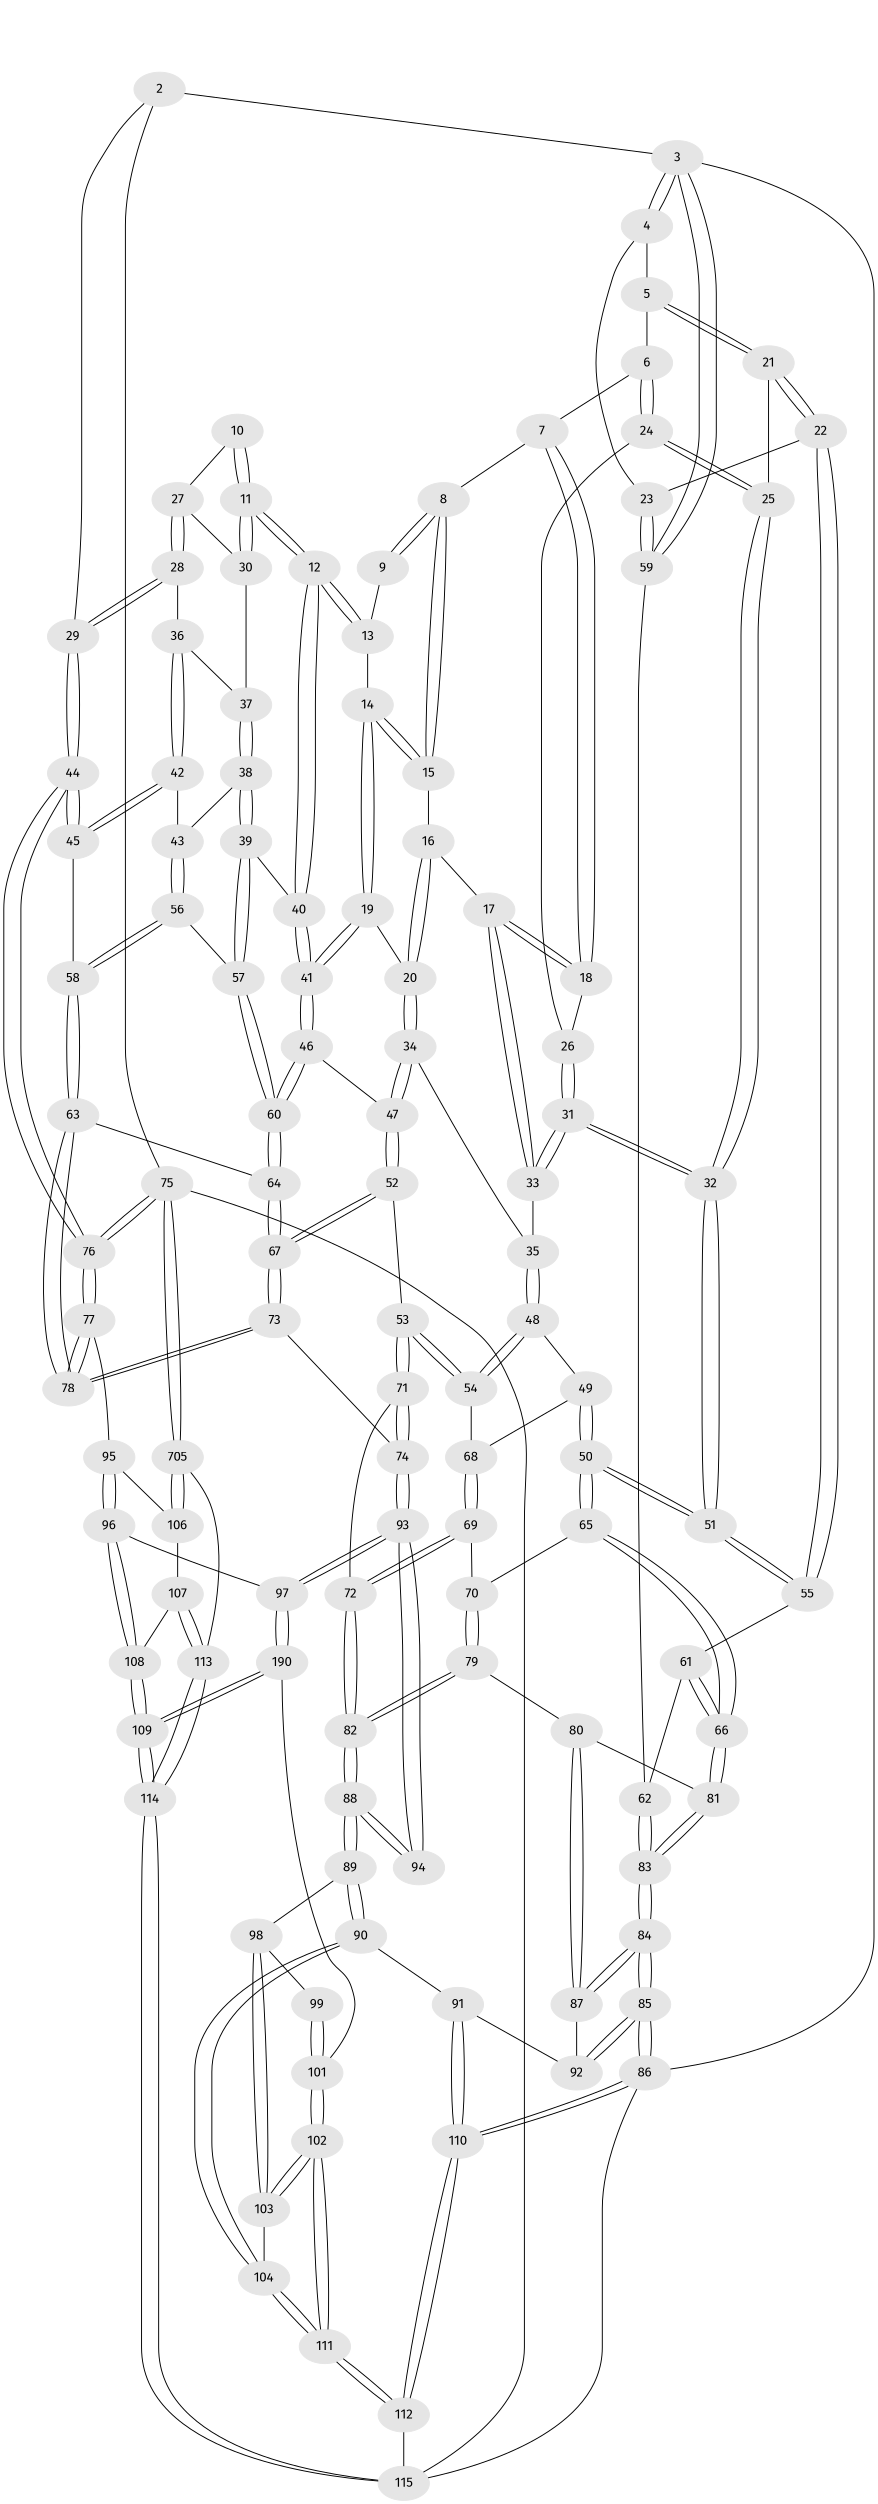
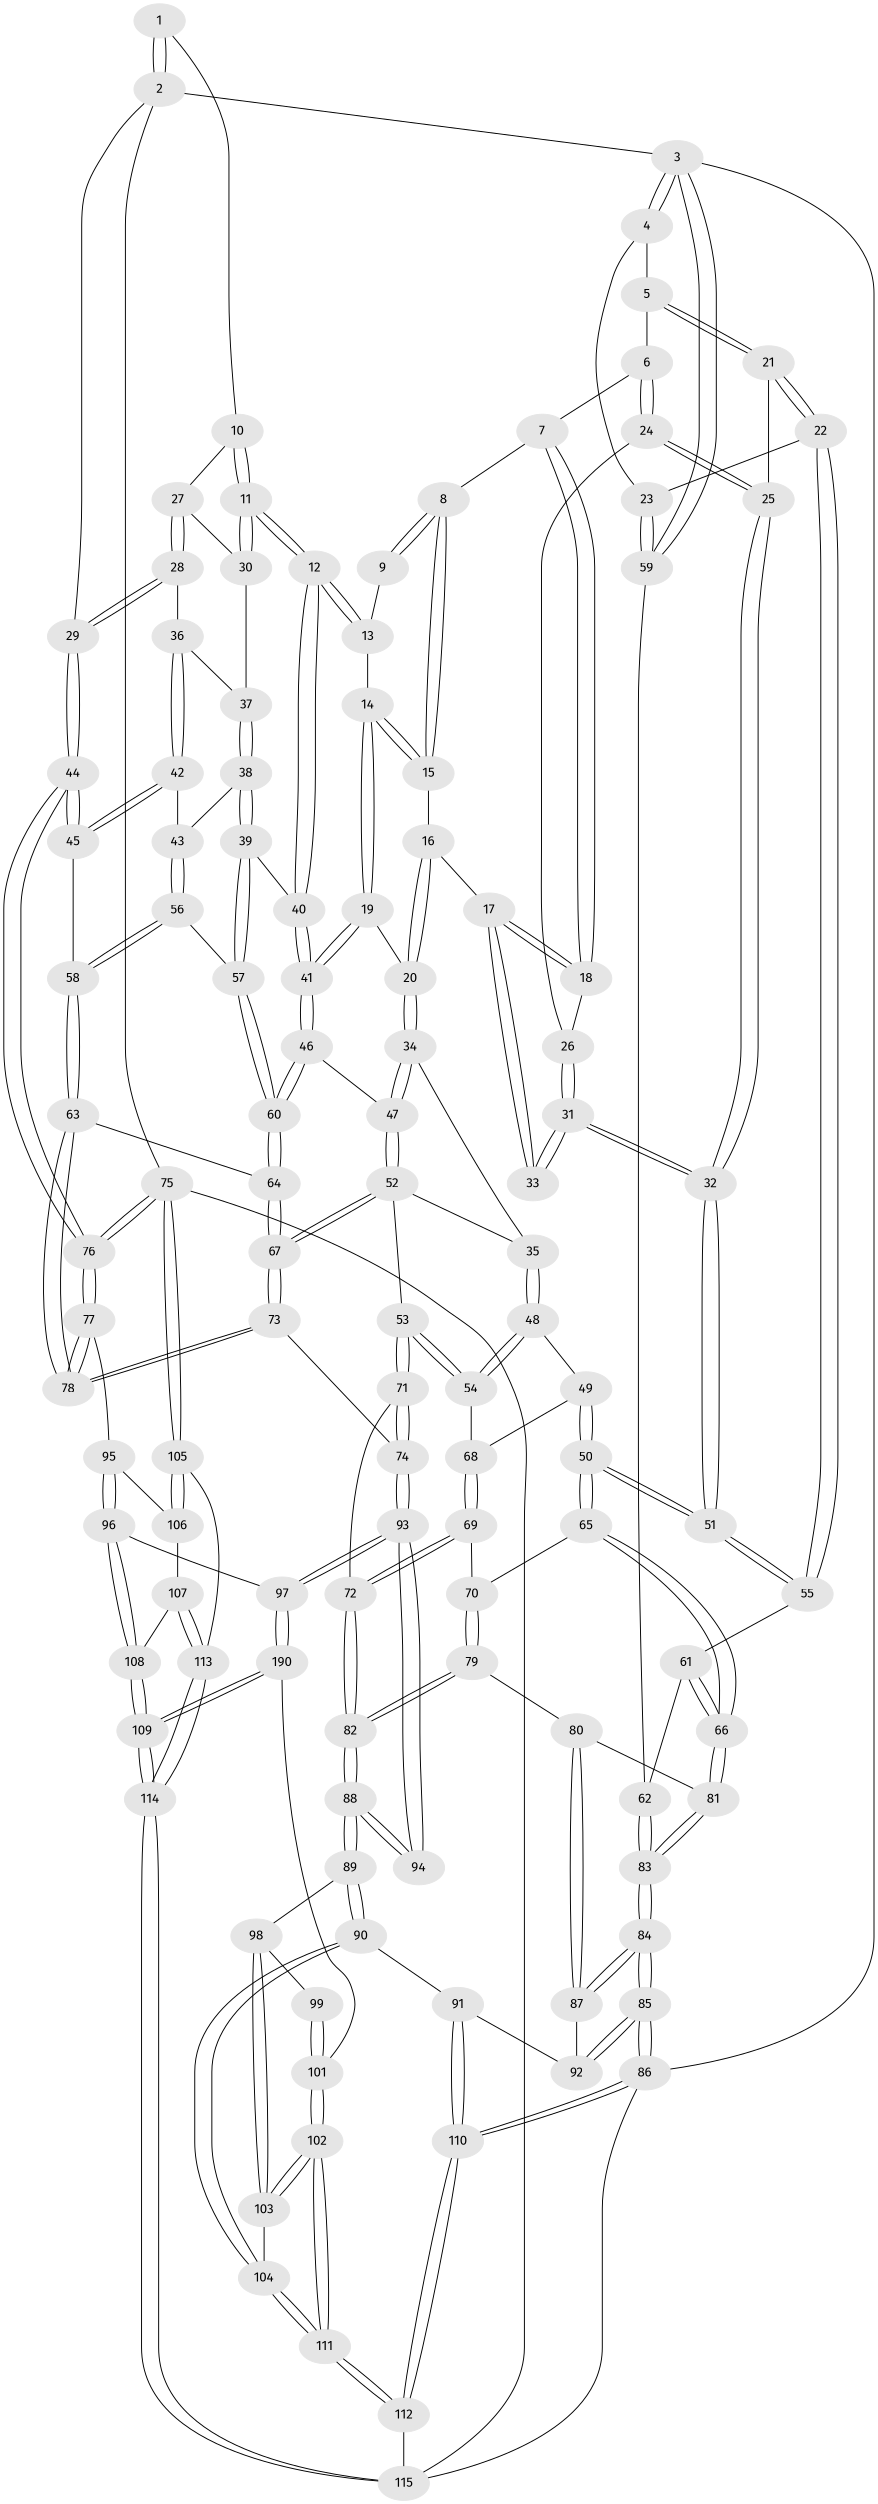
none -> (160, 21)
(533, 1218) -> (463, 1218)
(178, 1457) -> (178, 1457)
